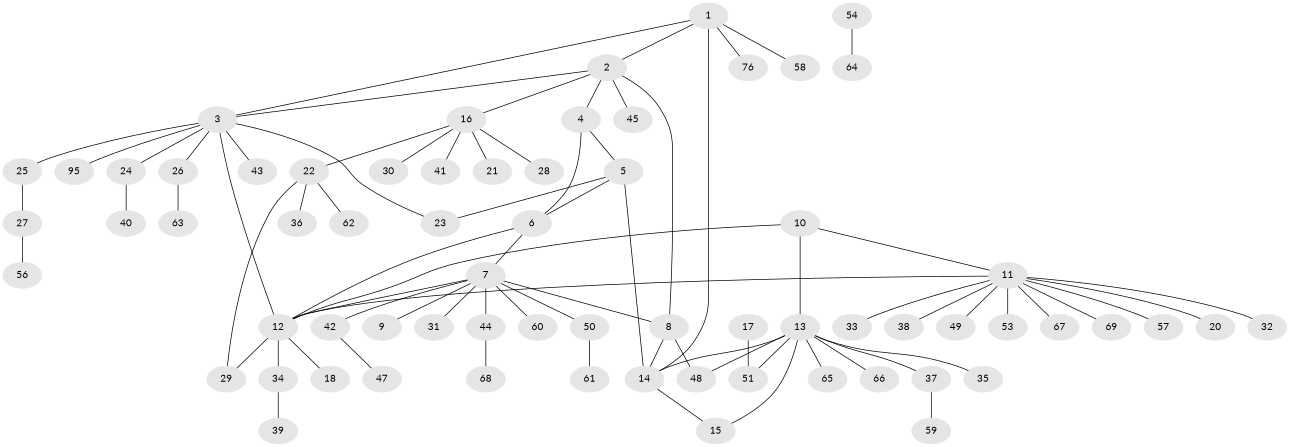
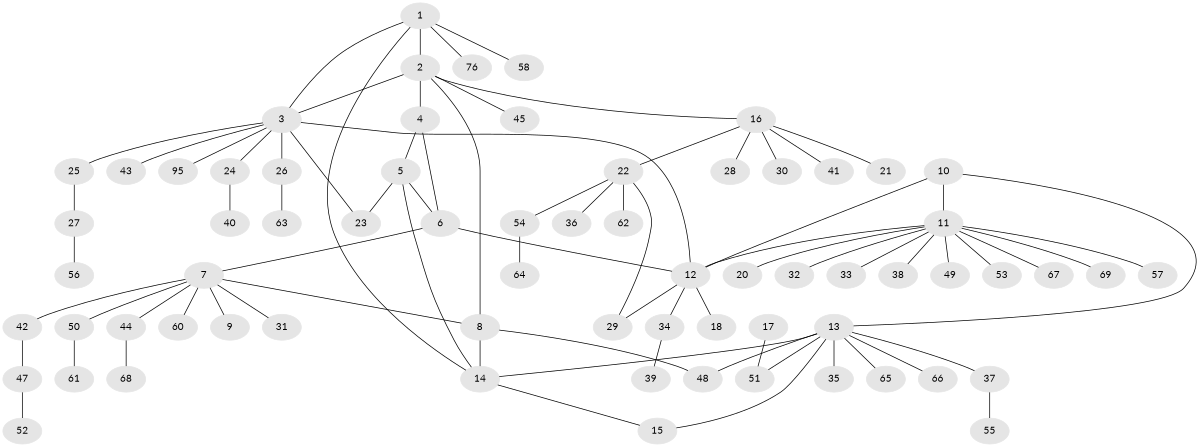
none -> (572, 197)
(389, 296) -> none
none -> (22, 431)
(931, 431) -> (990, 431)
